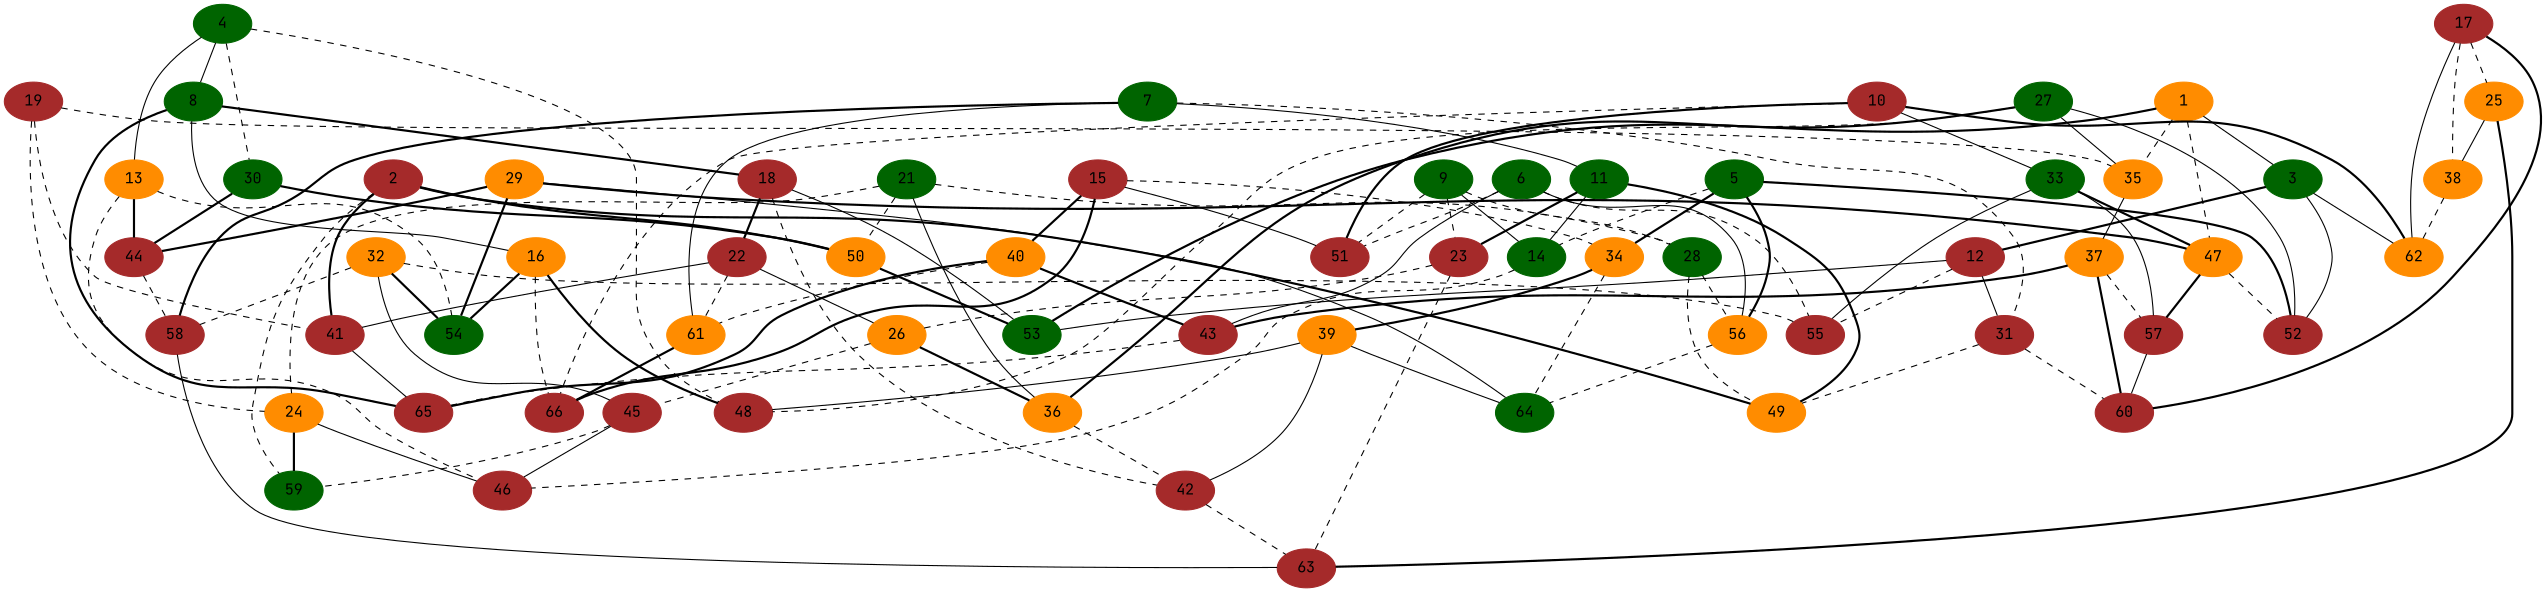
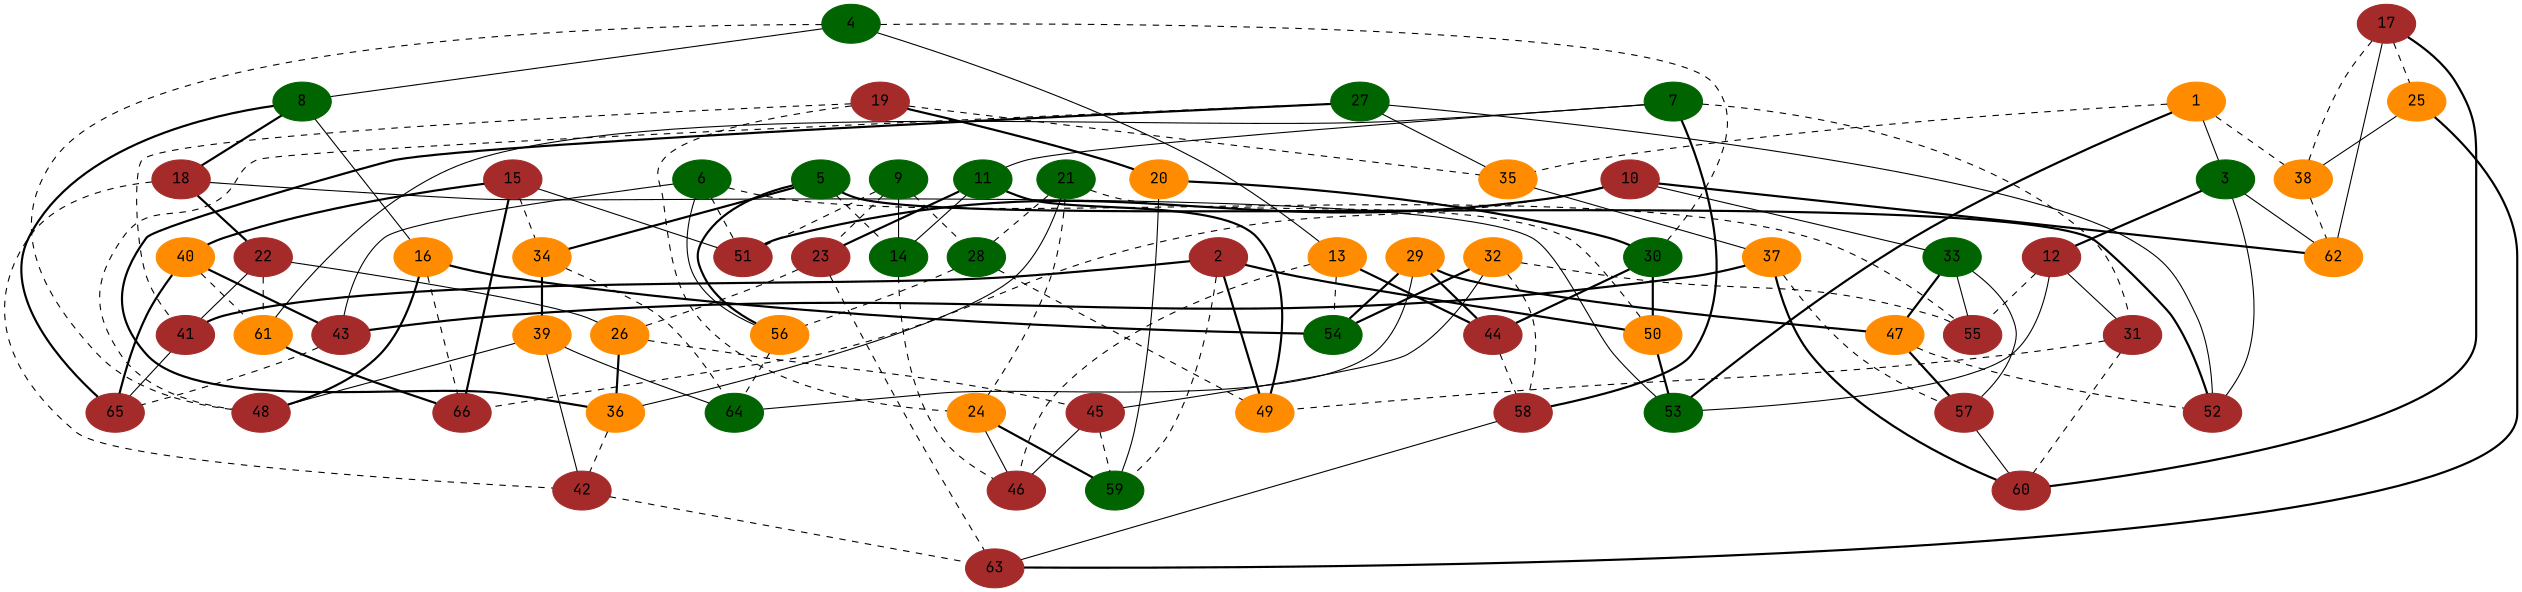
none -> (1159, 179)
(2198, 179) -> (2250, 141)
